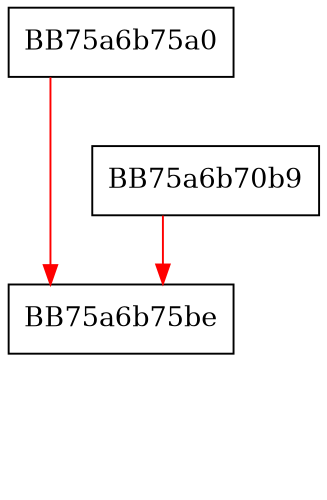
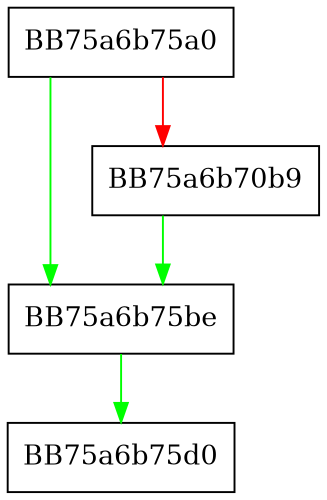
none -> (163, 102)
(50, 171) -> (50, 171)
(163, 240) -> (163, 240)
none -> (121, 457)
